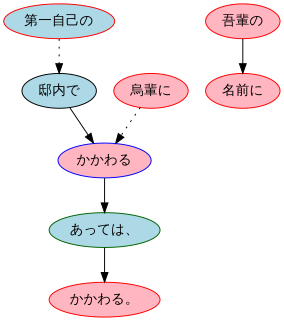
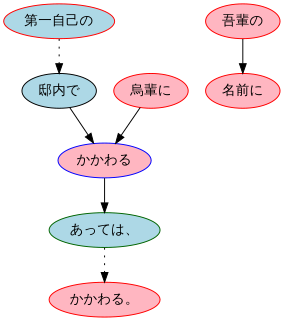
(131, 121) -> (131, 121)
(105, 260) -> (105, 260)
